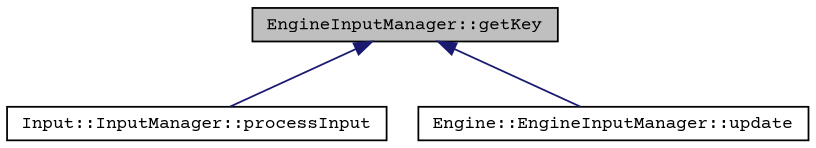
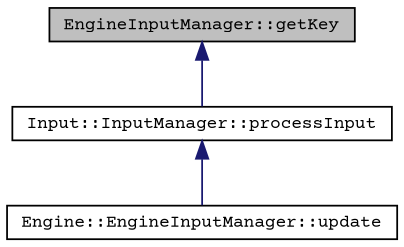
(517, 78) -> (202, 182)
